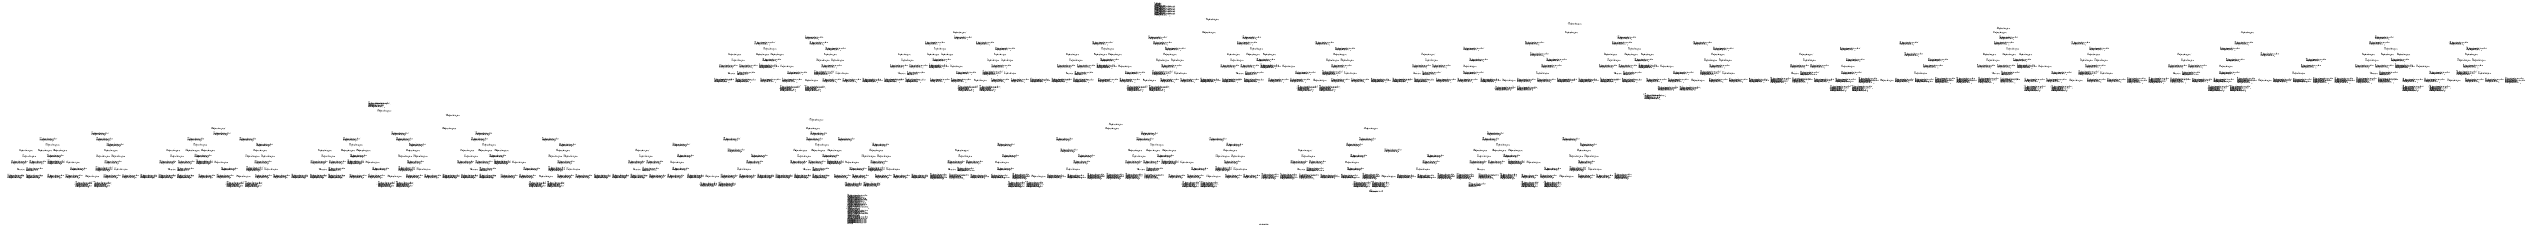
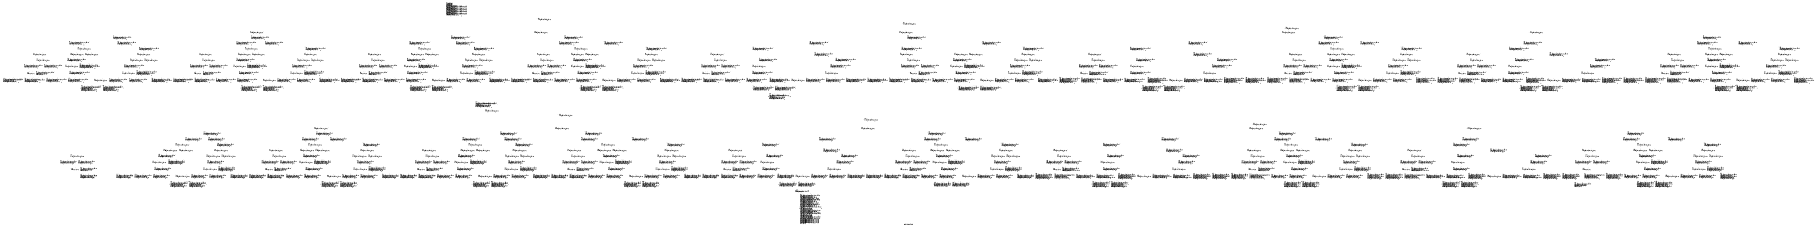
(1634, 49) -> none
(25, 151) -> none
none -> (969, 177)
